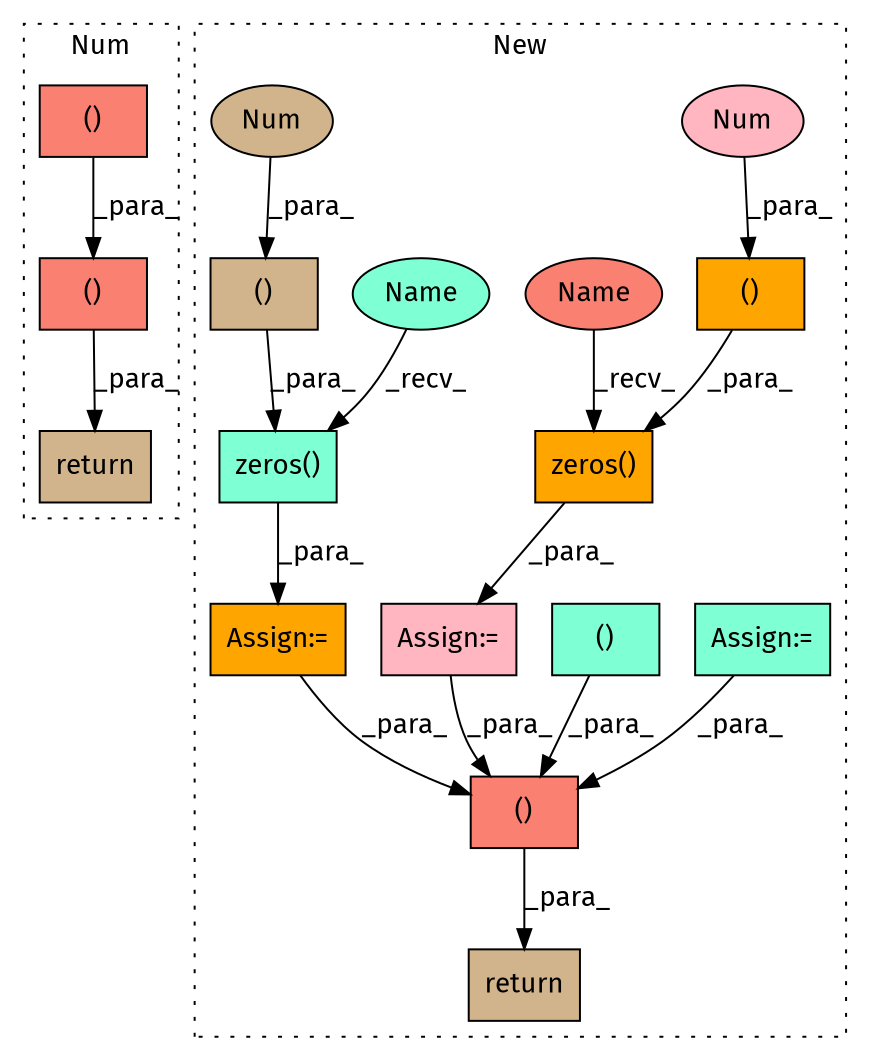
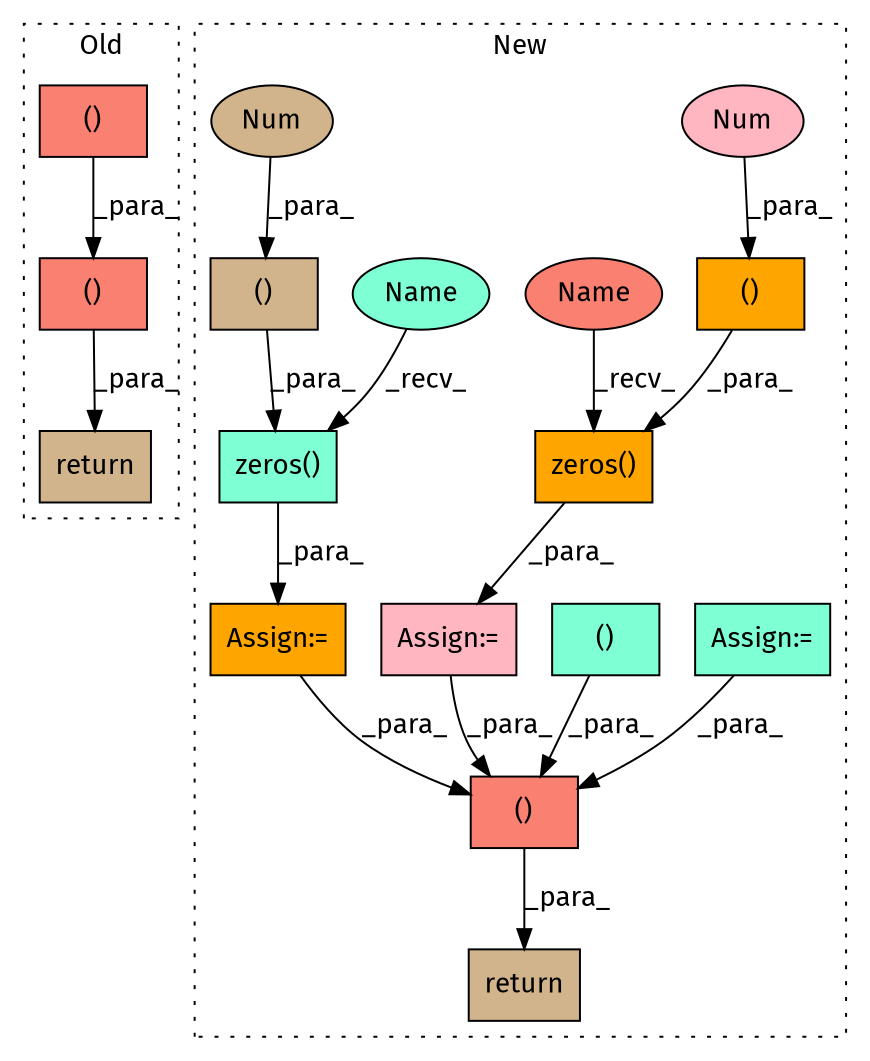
(101, 47) -> (101, 47)
